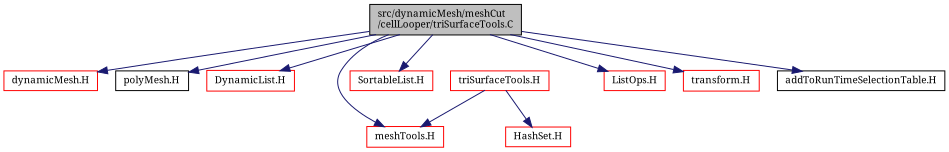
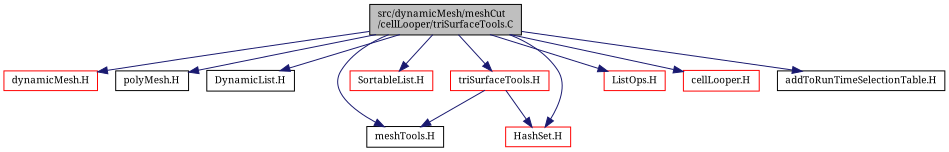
none -> (472, 49)
none -> (555, 67)
(251, 81) -> (251, 81)
(721, 81) -> (721, 81)
(405, 137) -> (405, 137)
